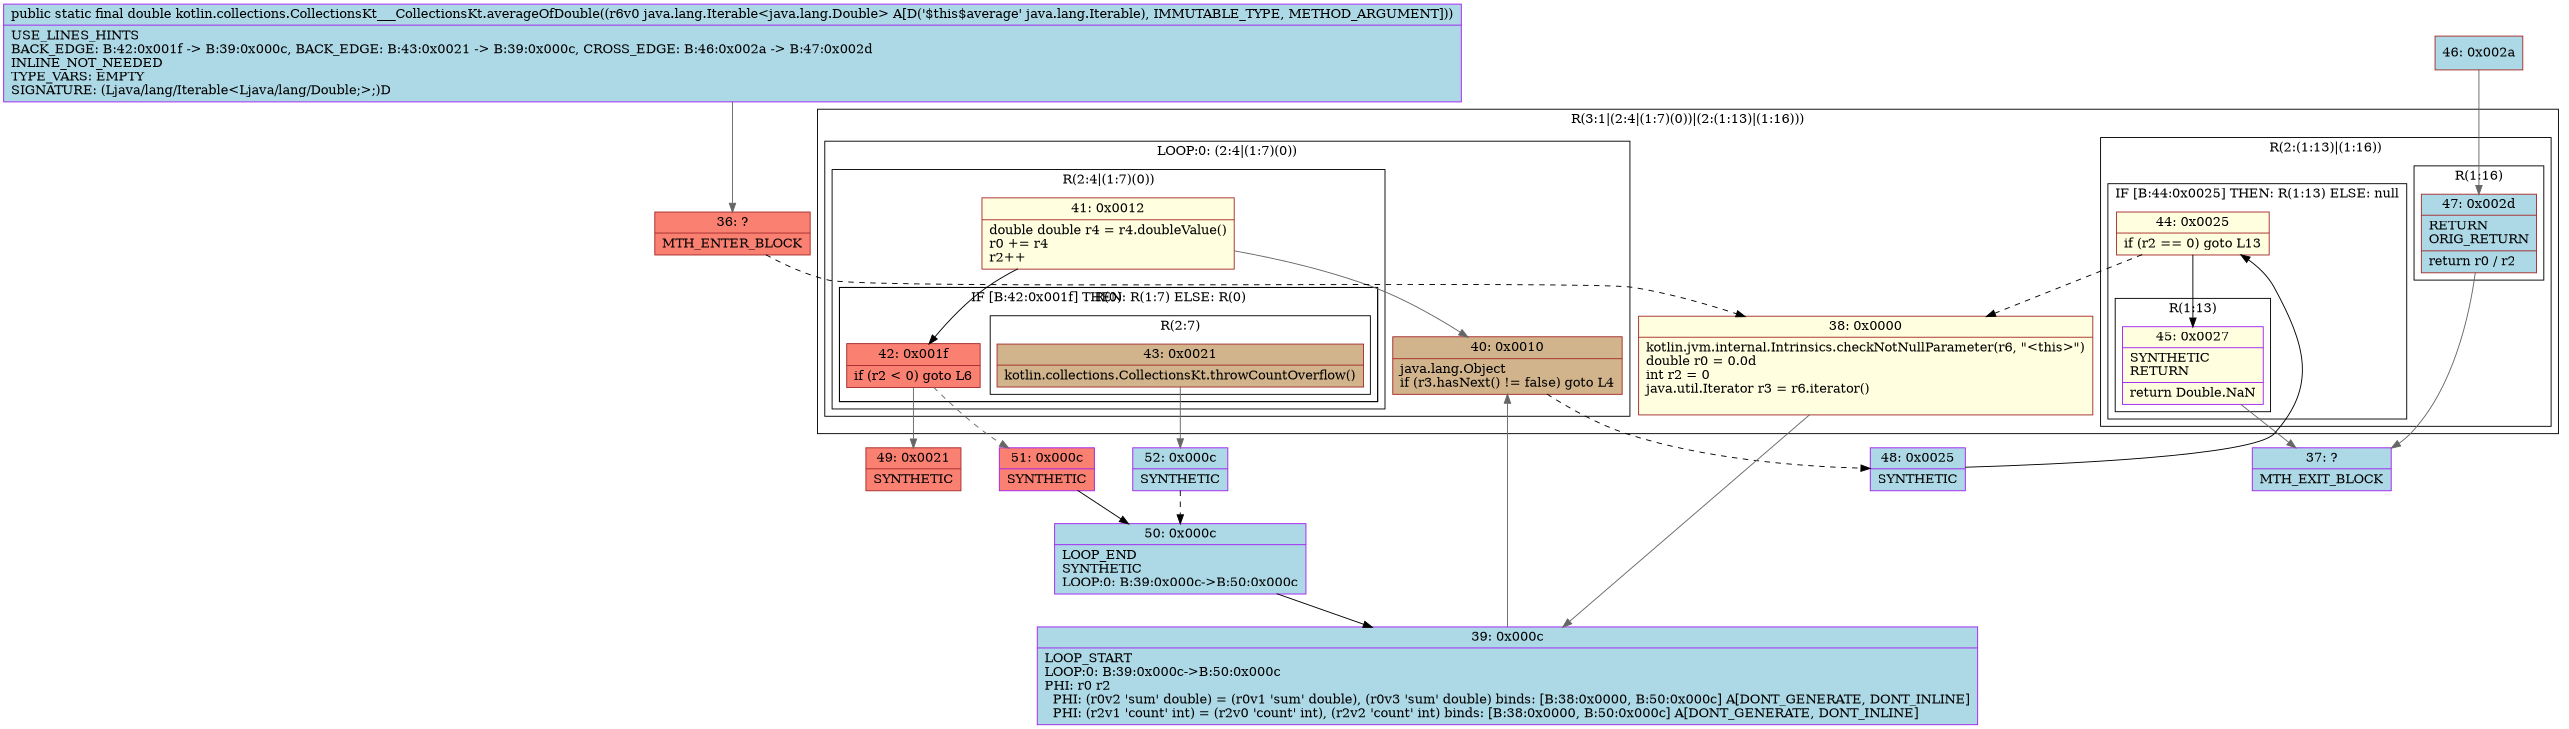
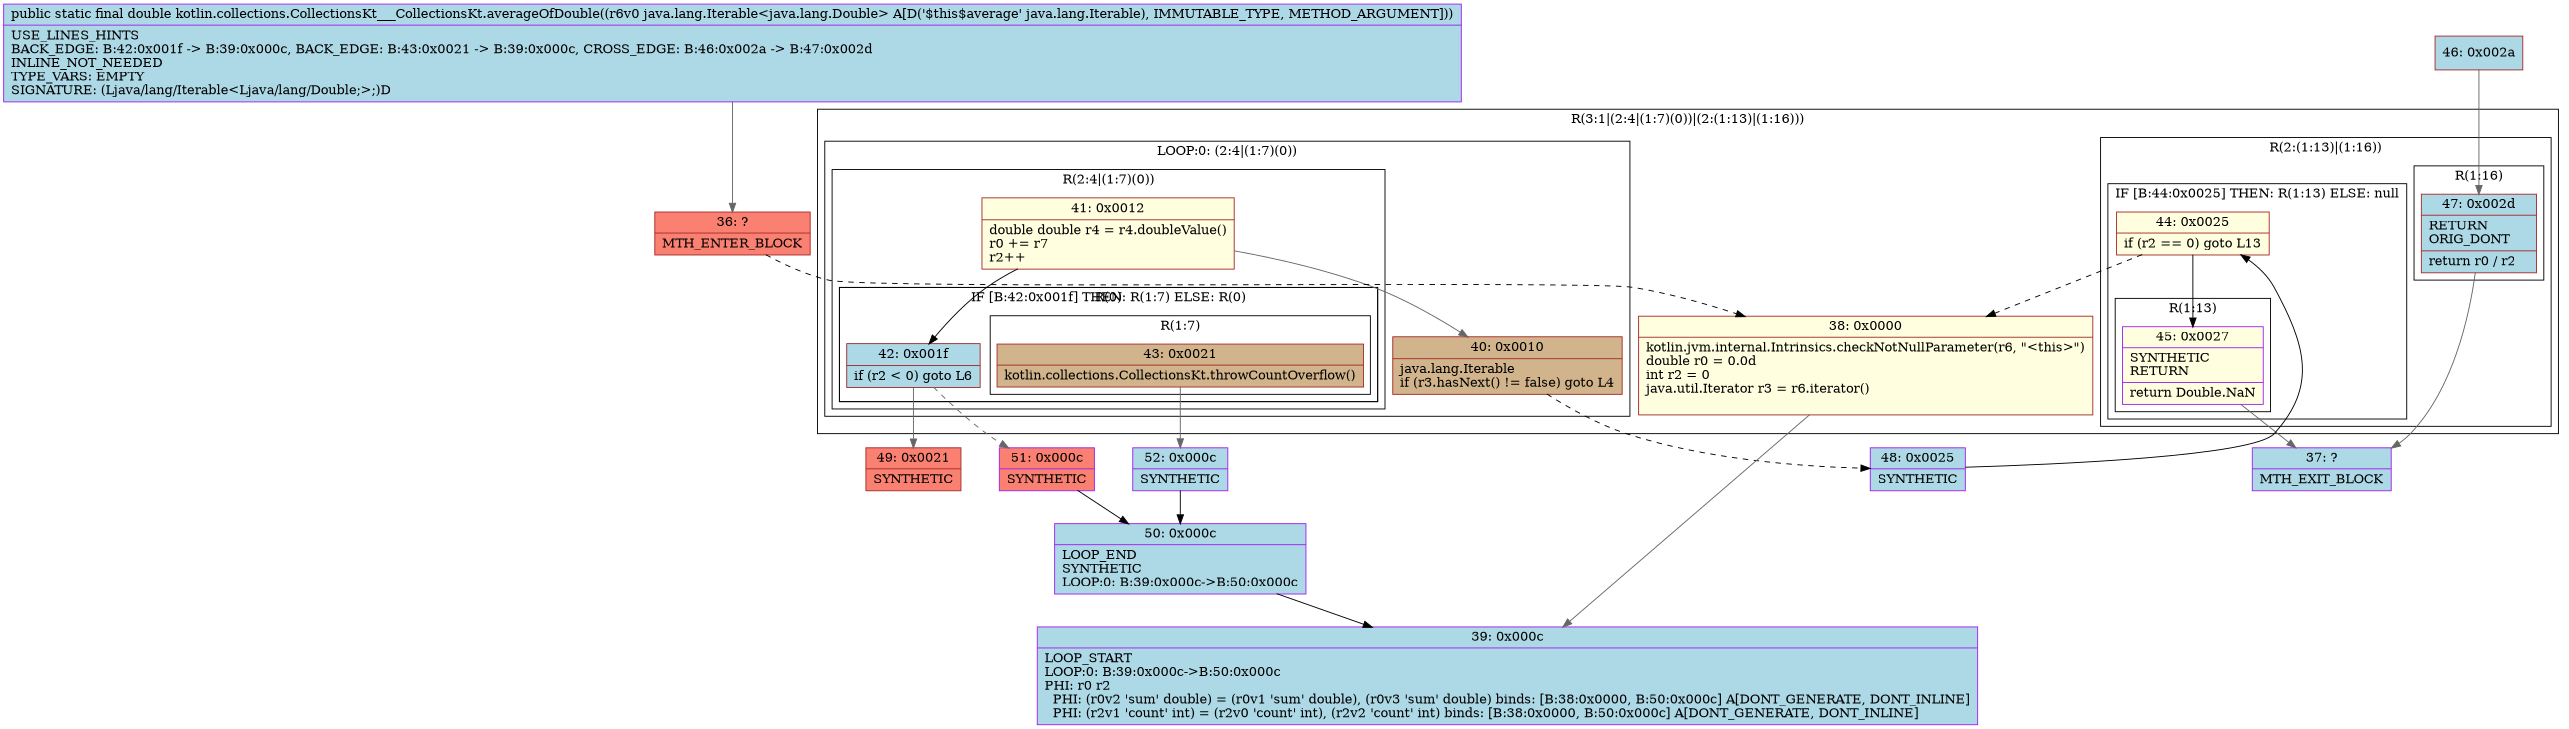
(2479, 239) -> (2469, 239)
(1019, 244) -> (1019, 244)
(1180, 326) -> (1180, 326)
(913, 366) -> (913, 366)
(1455, 369) -> (1459, 369)
(1180, 503) -> (1180, 503)
(1507, 515) -> none
